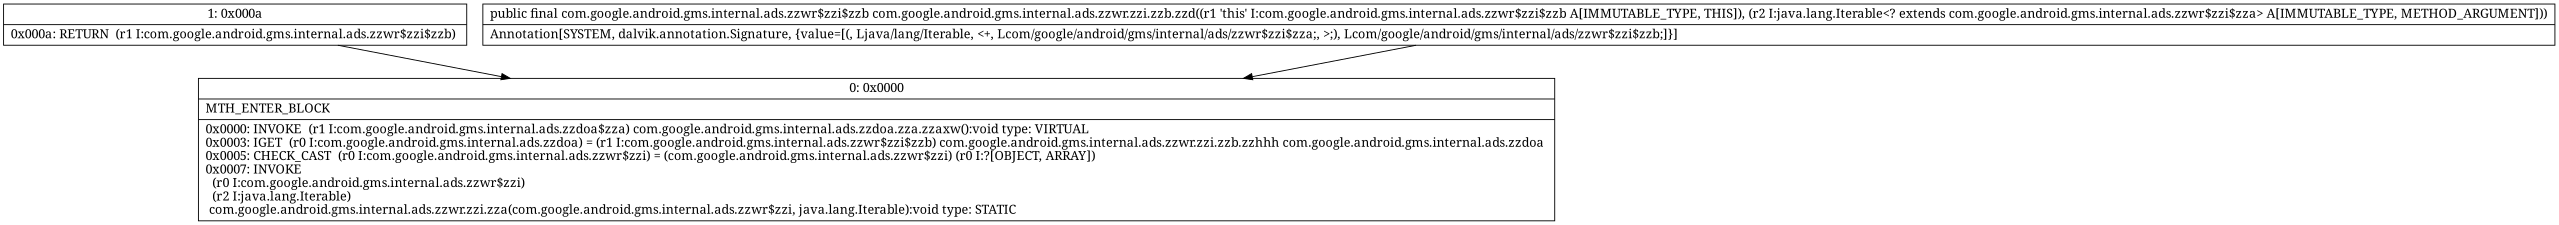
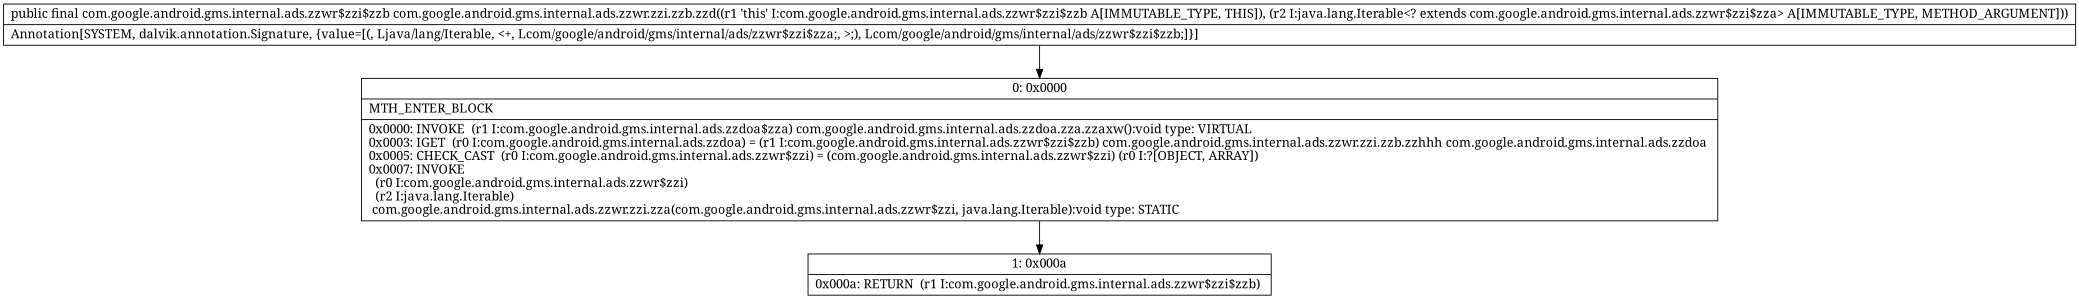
(420, 61) -> (1040, 233)
